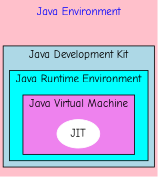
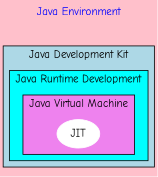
(79, 80) -> (79, 80)
